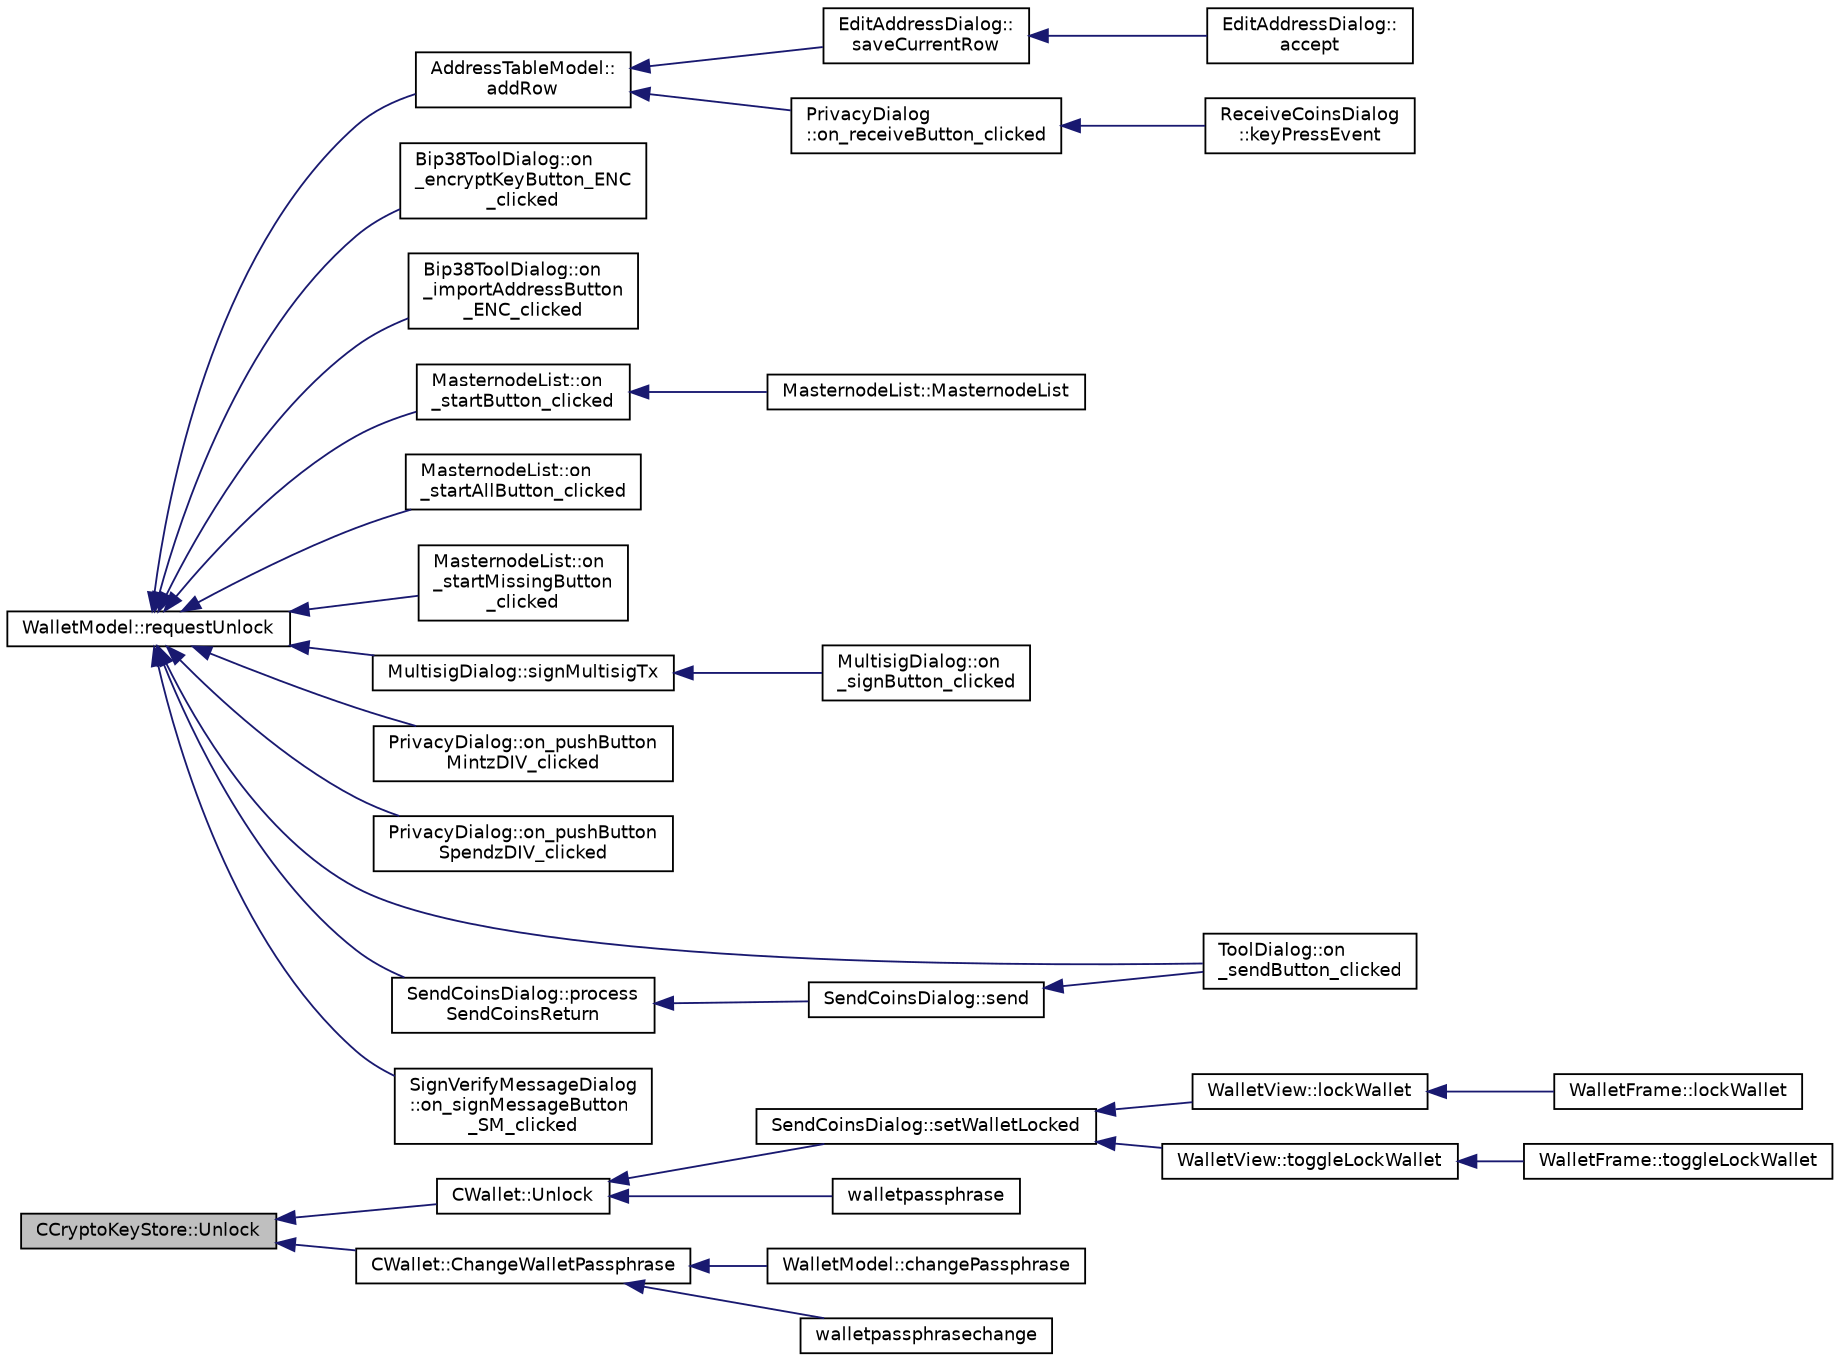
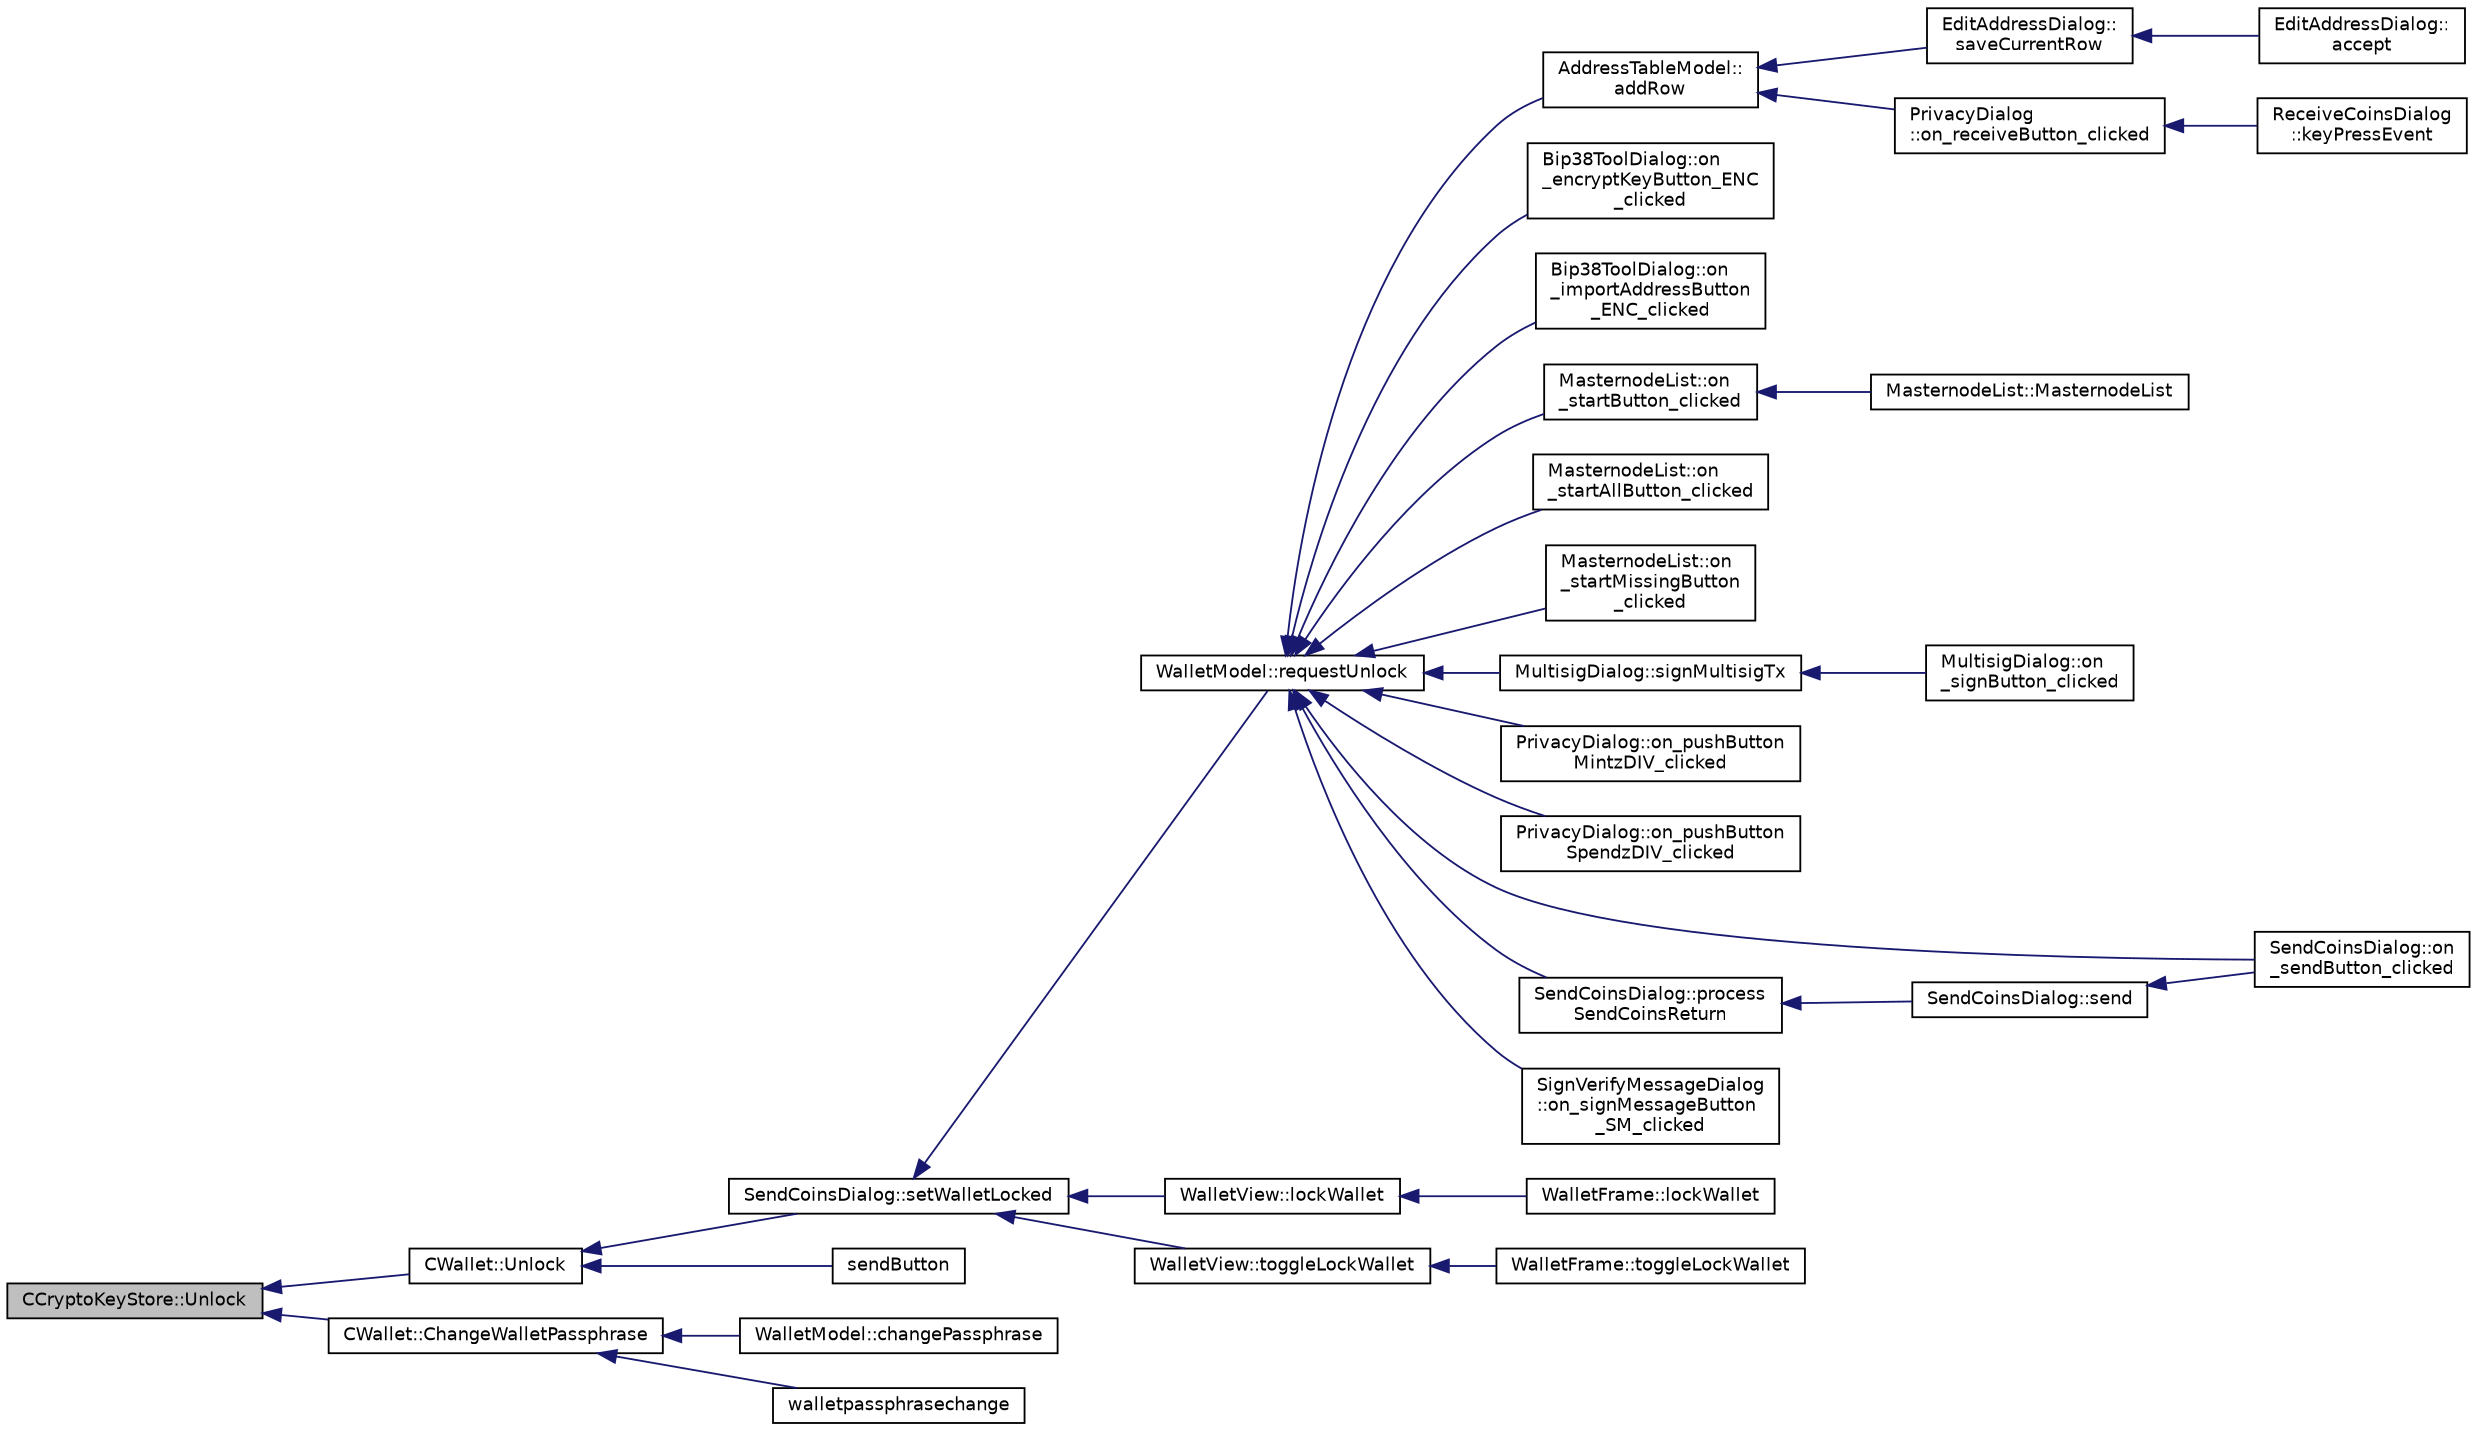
none -> (1096, 927)
(1310, 961) -> (2362, 959)
(926, 1196) -> (899, 1266)
